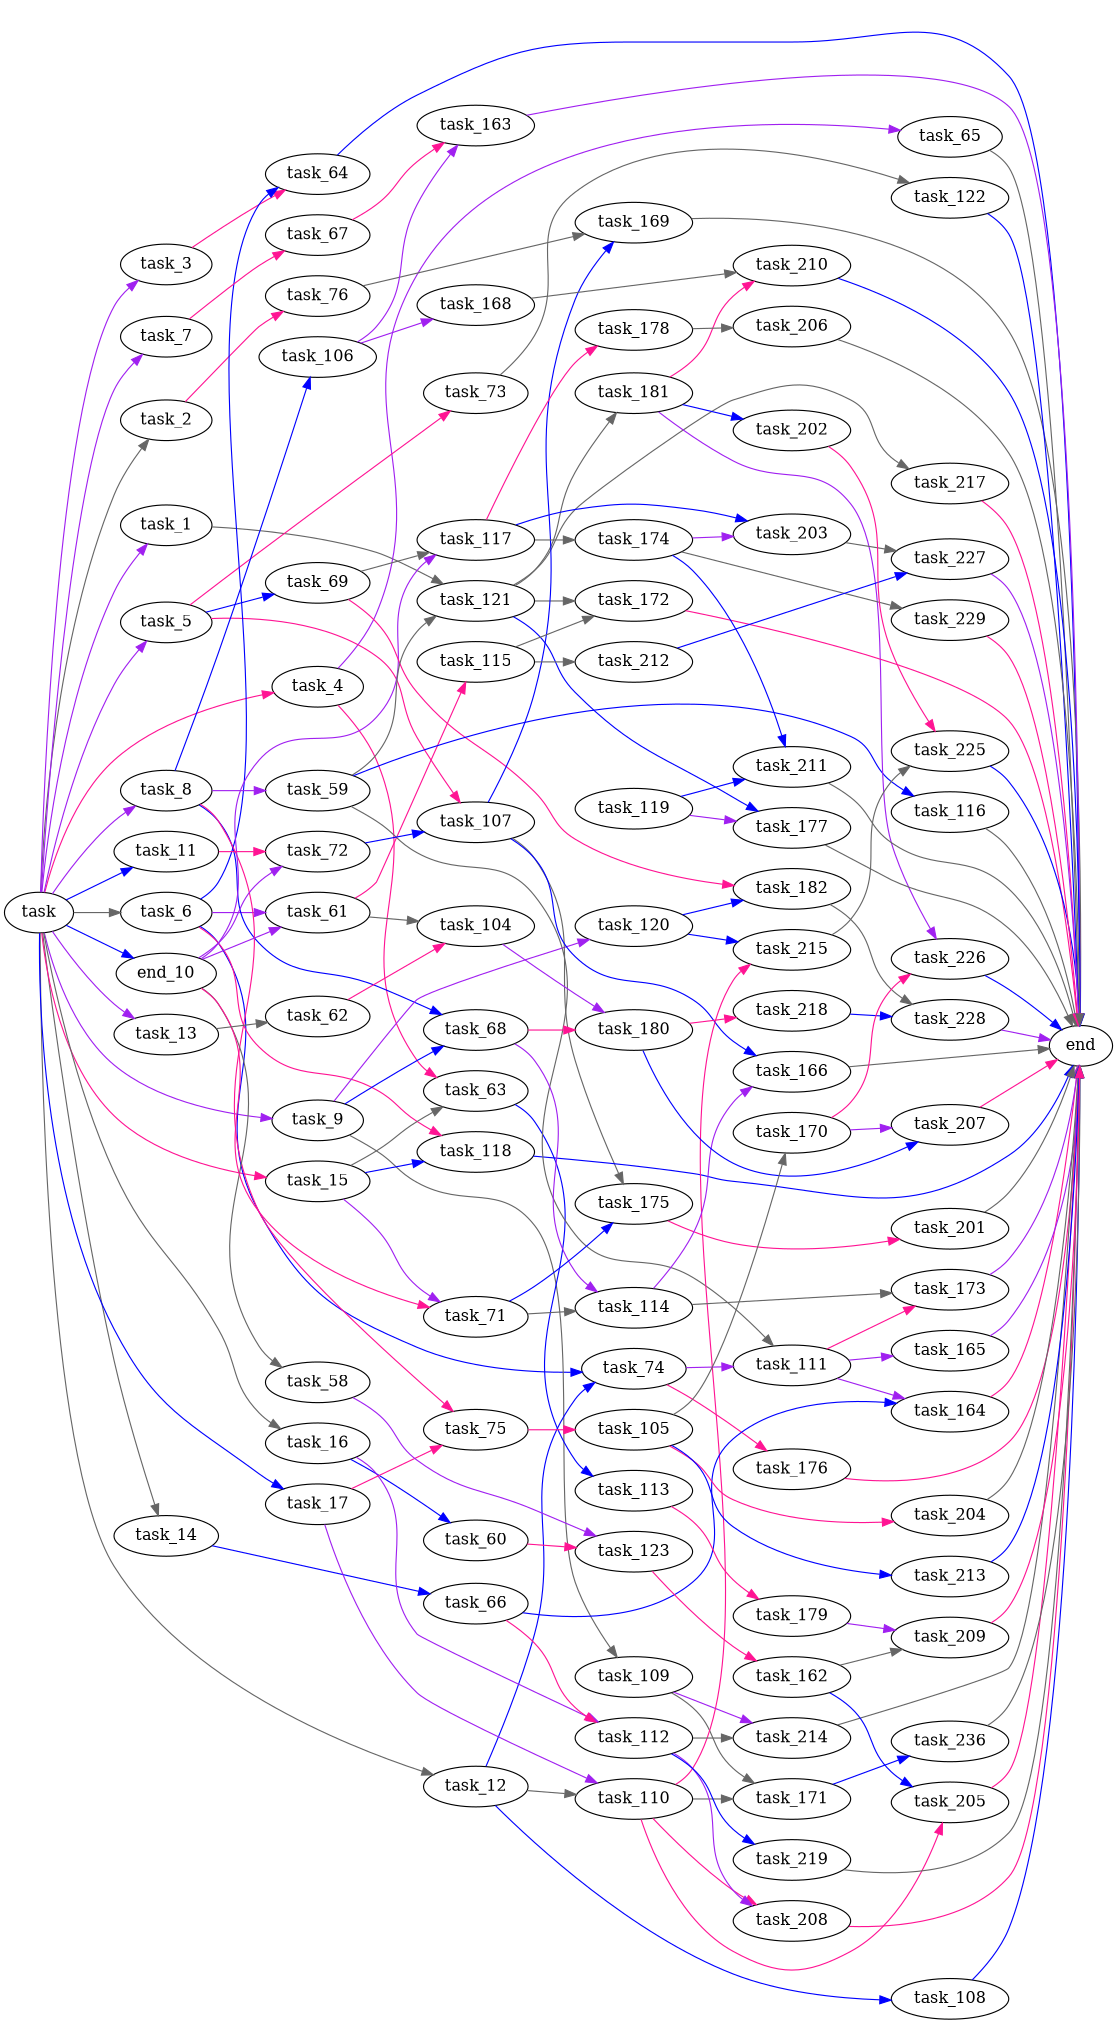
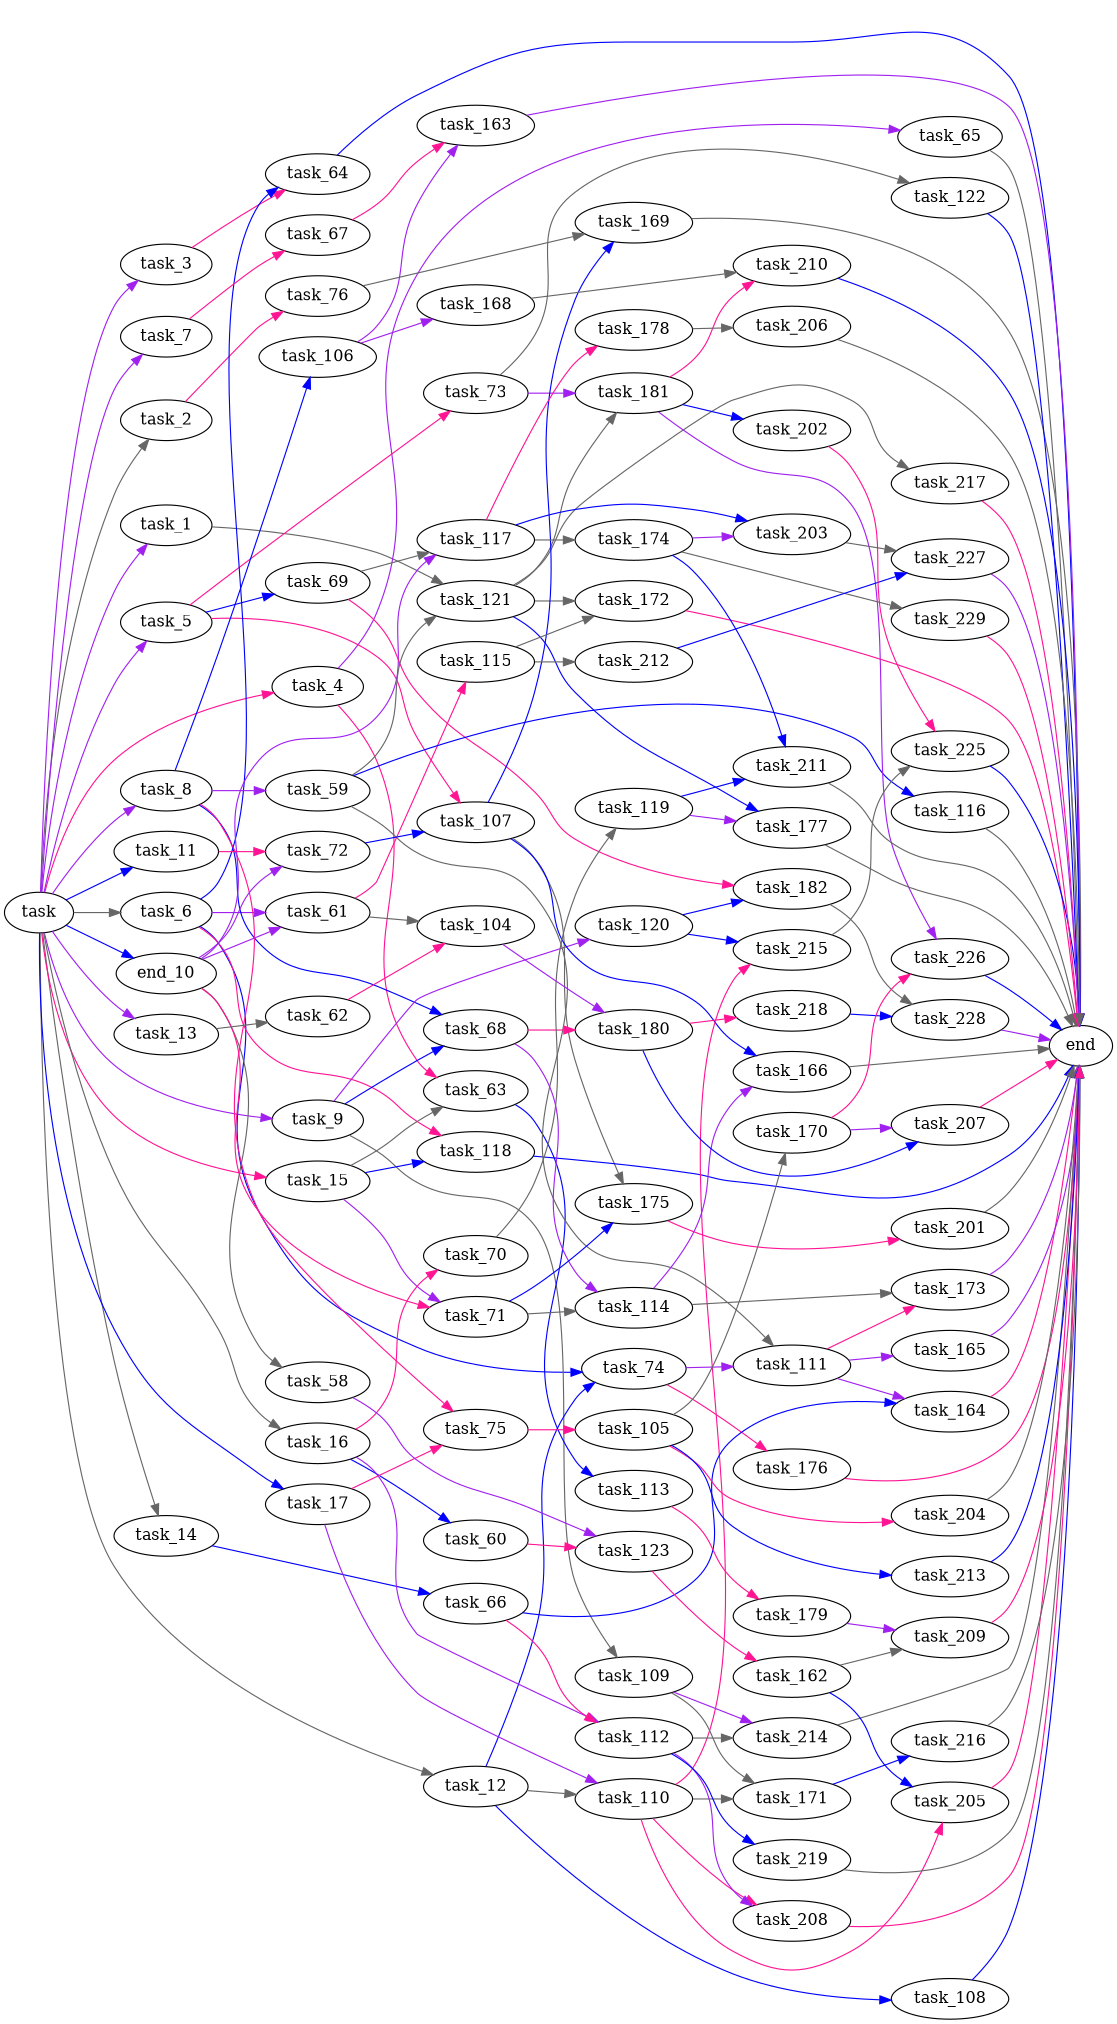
none -> (543, 393)
none -> (476, 1256)
(950, 1741) -> (950, 1741)
